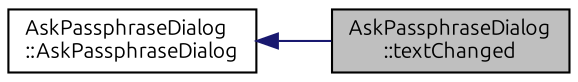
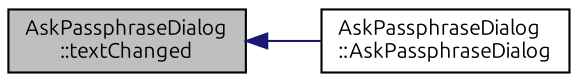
(305, 41) -> (294, 41)
